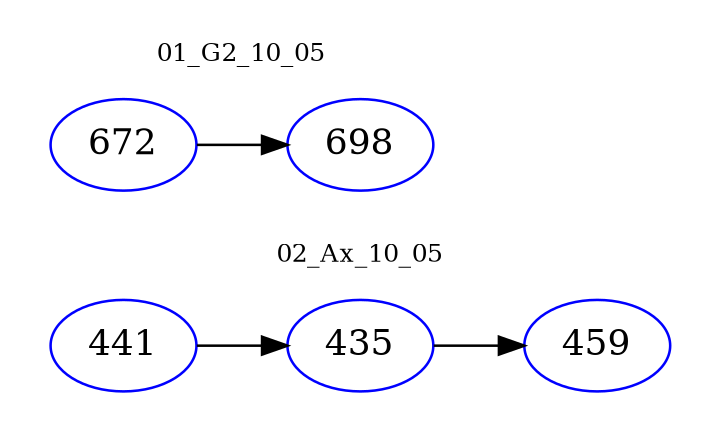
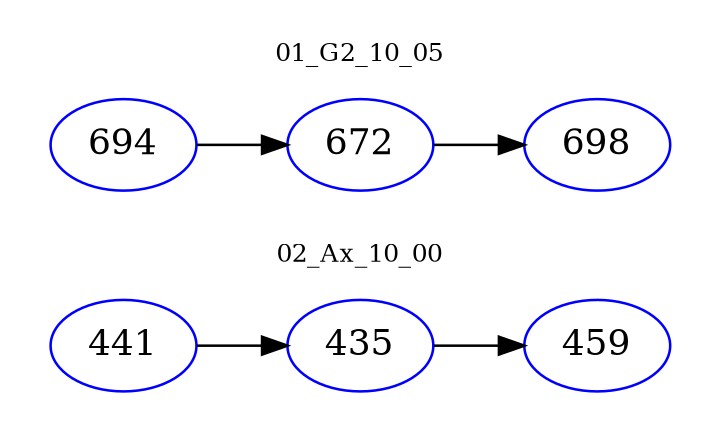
none -> (124, 145)
(360, 255) -> (360, 255)
